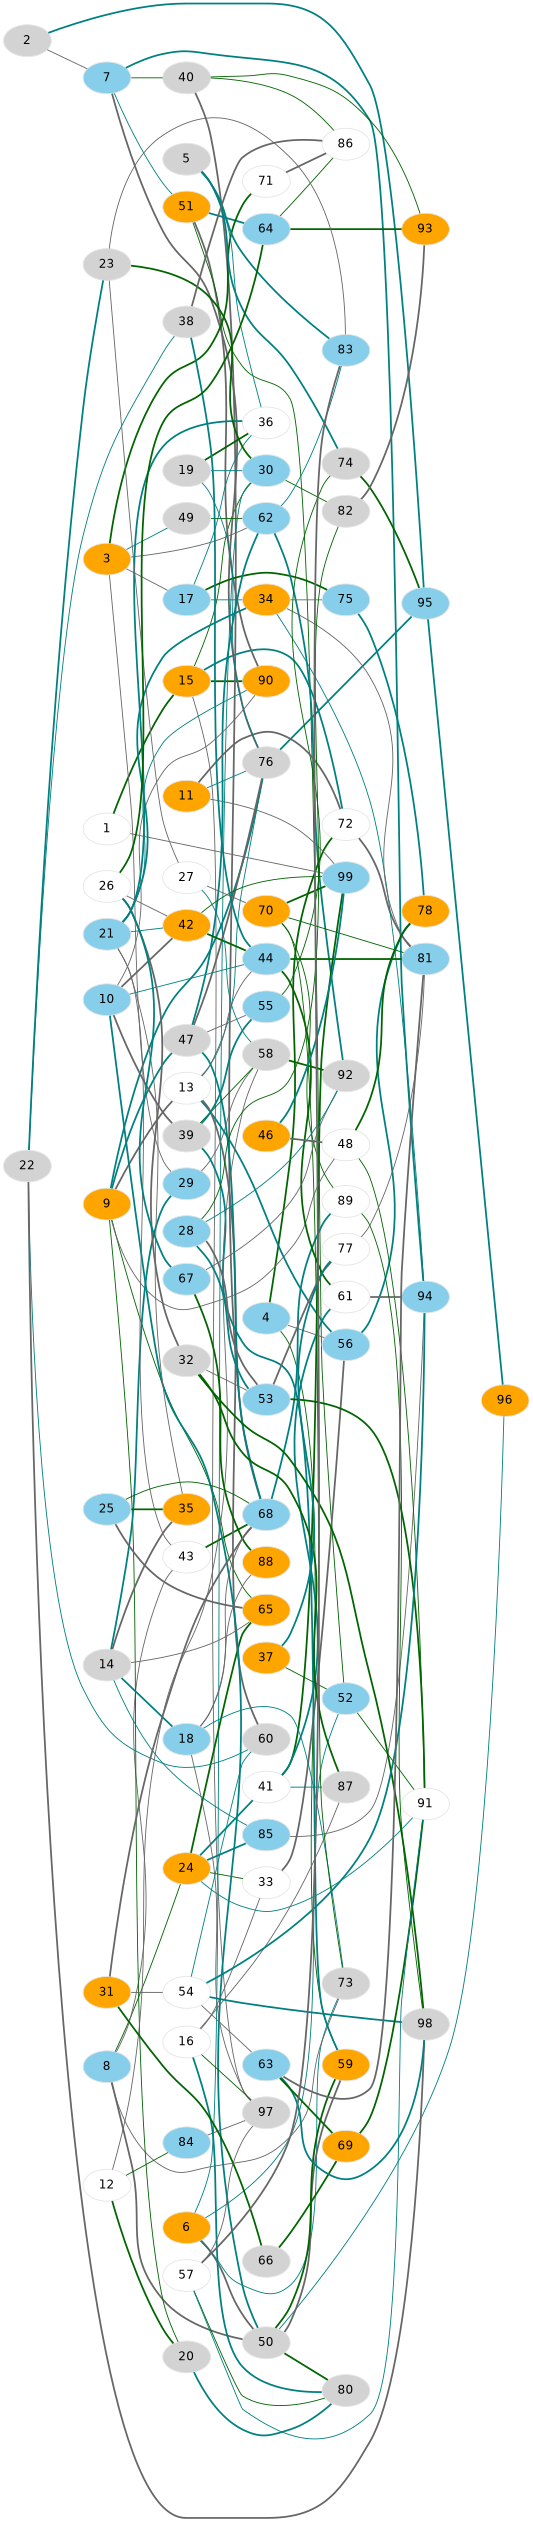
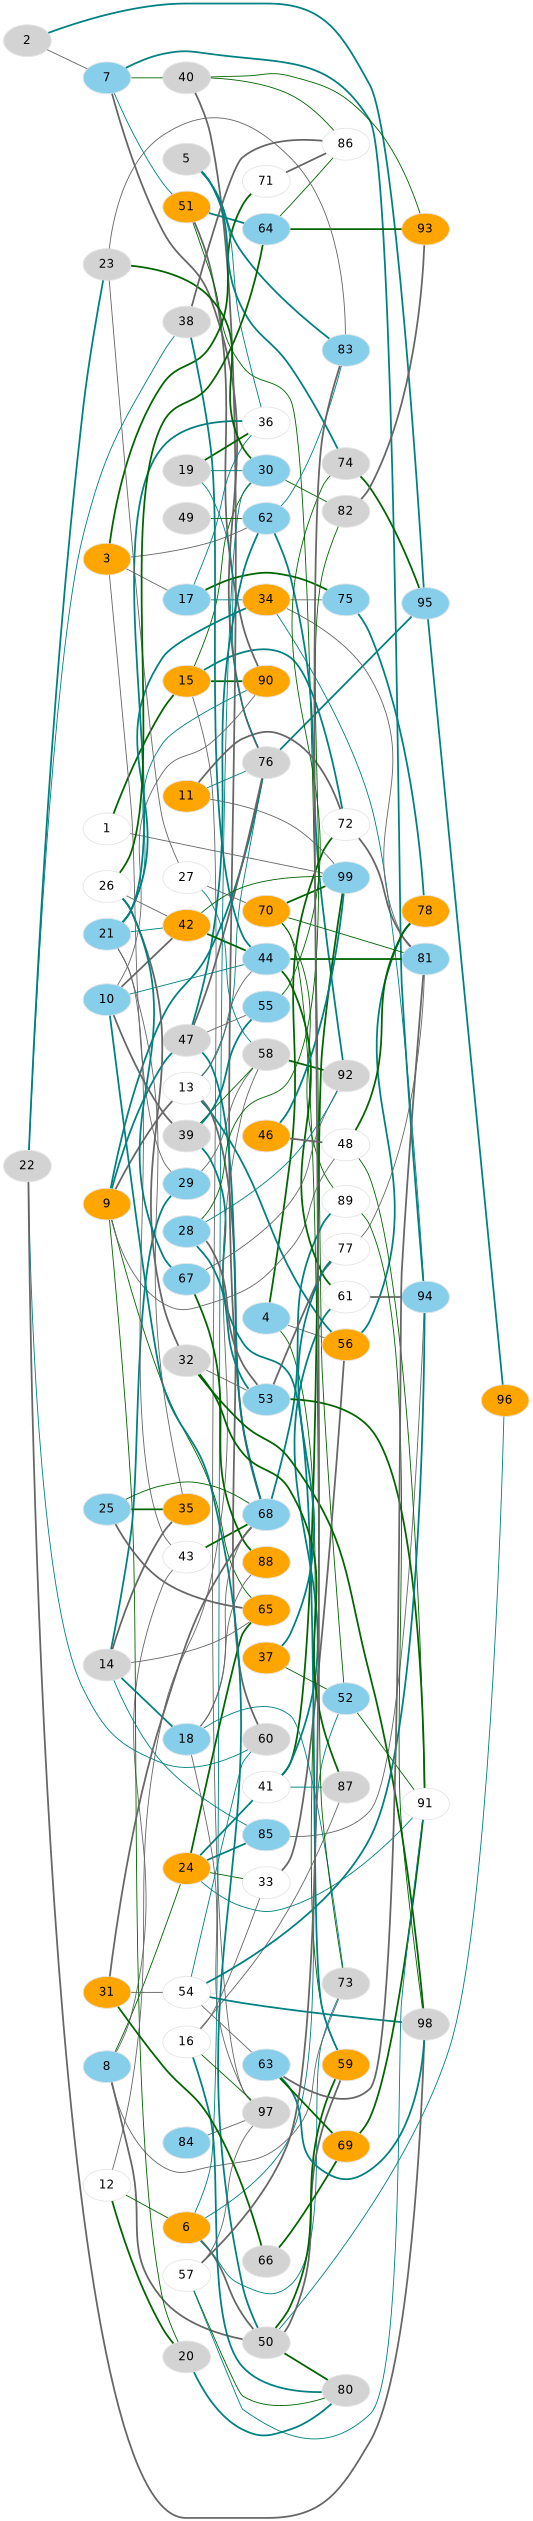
(149, 538) -> none
(346, 1345) -> (346, 1345)
(141, 2167) -> (144, 2205)
